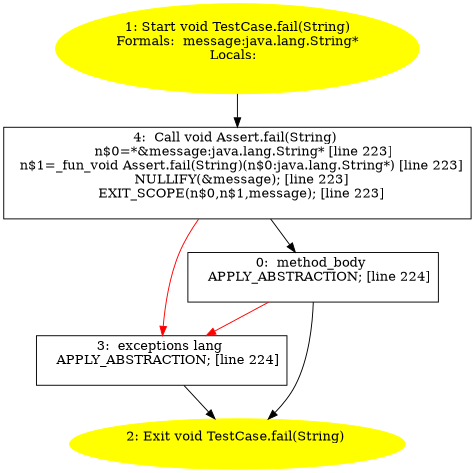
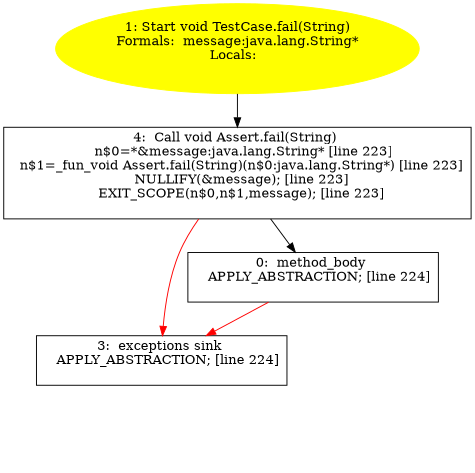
(162, 360) -> (162, 360)
(237, 444) -> none
